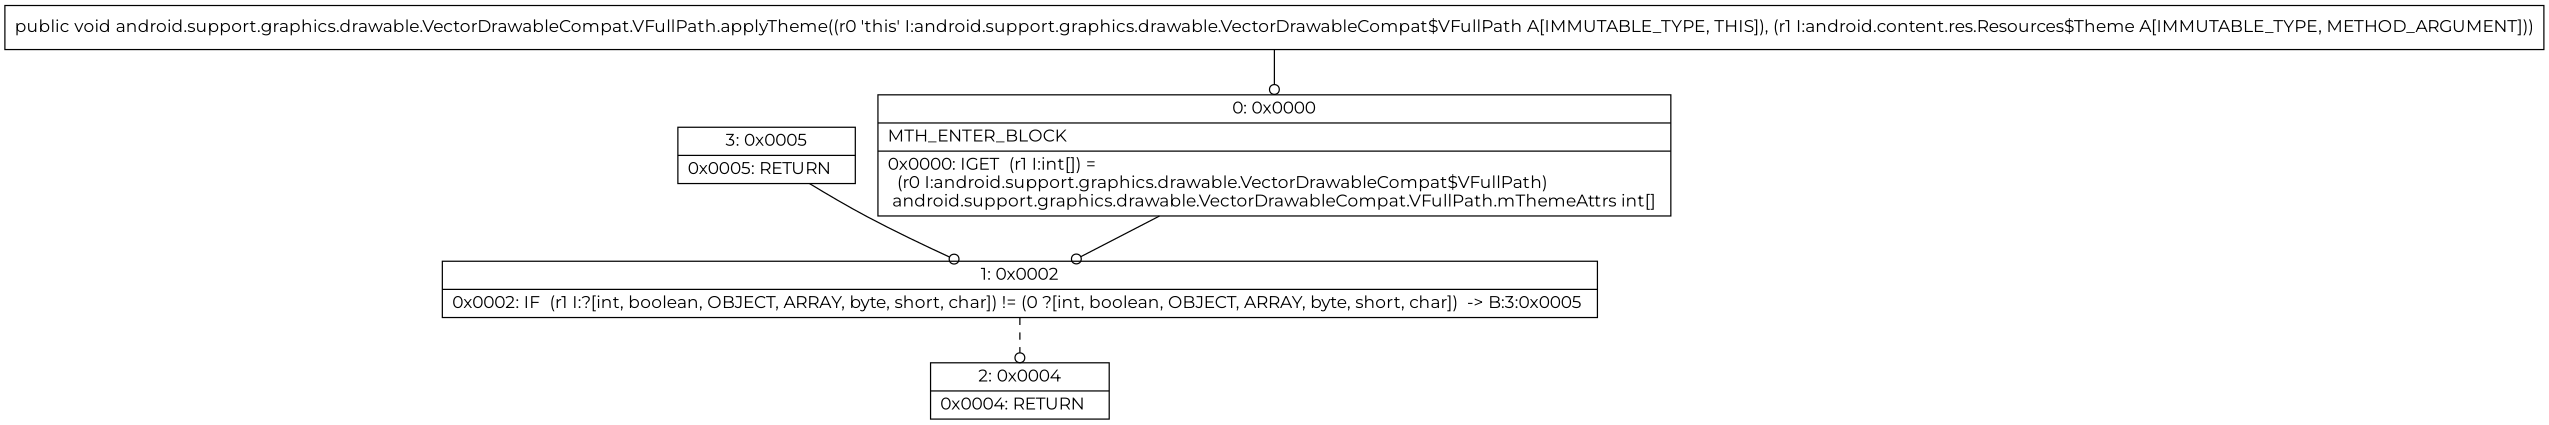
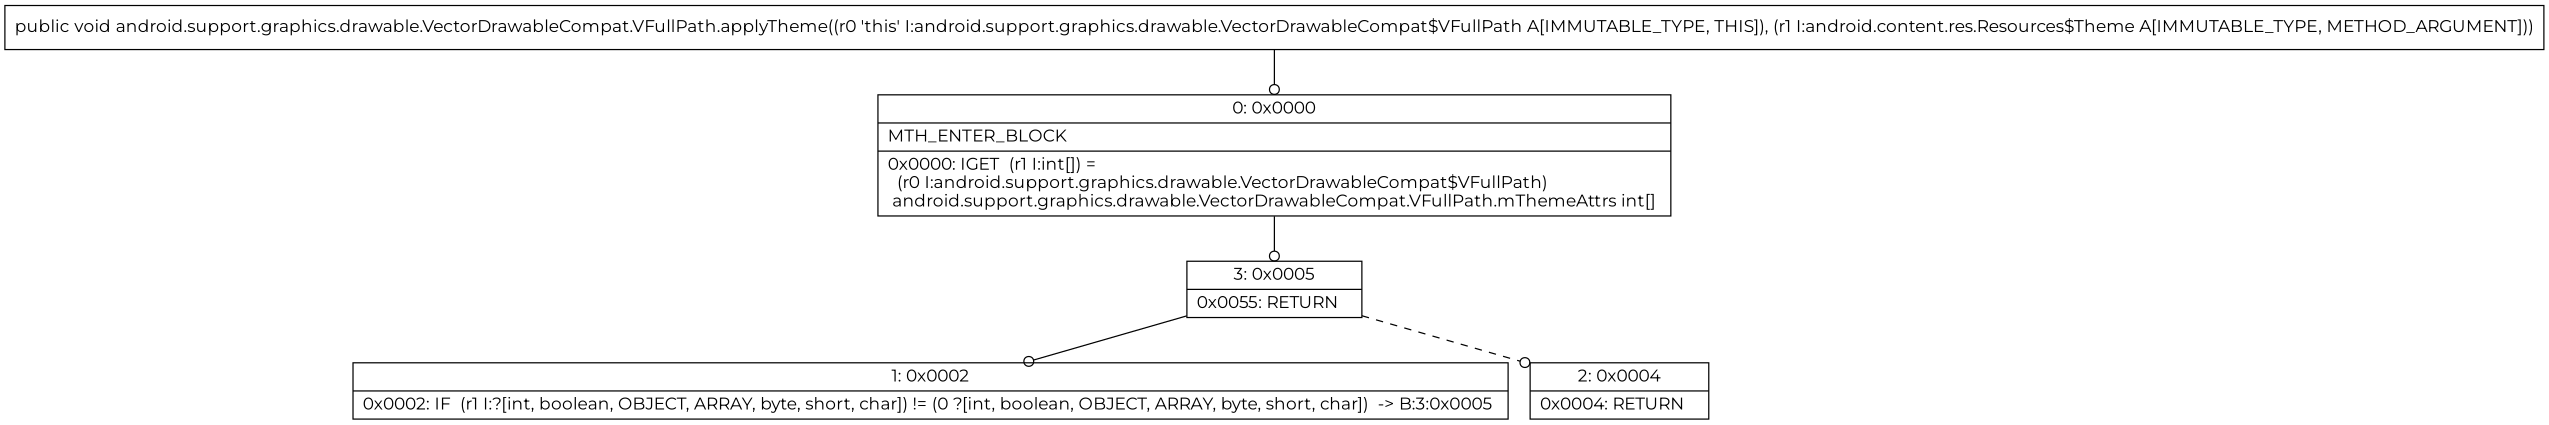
(767, 169) -> (1274, 303)
(1120, 236) -> (1274, 234)
(1020, 335) -> (1441, 338)
